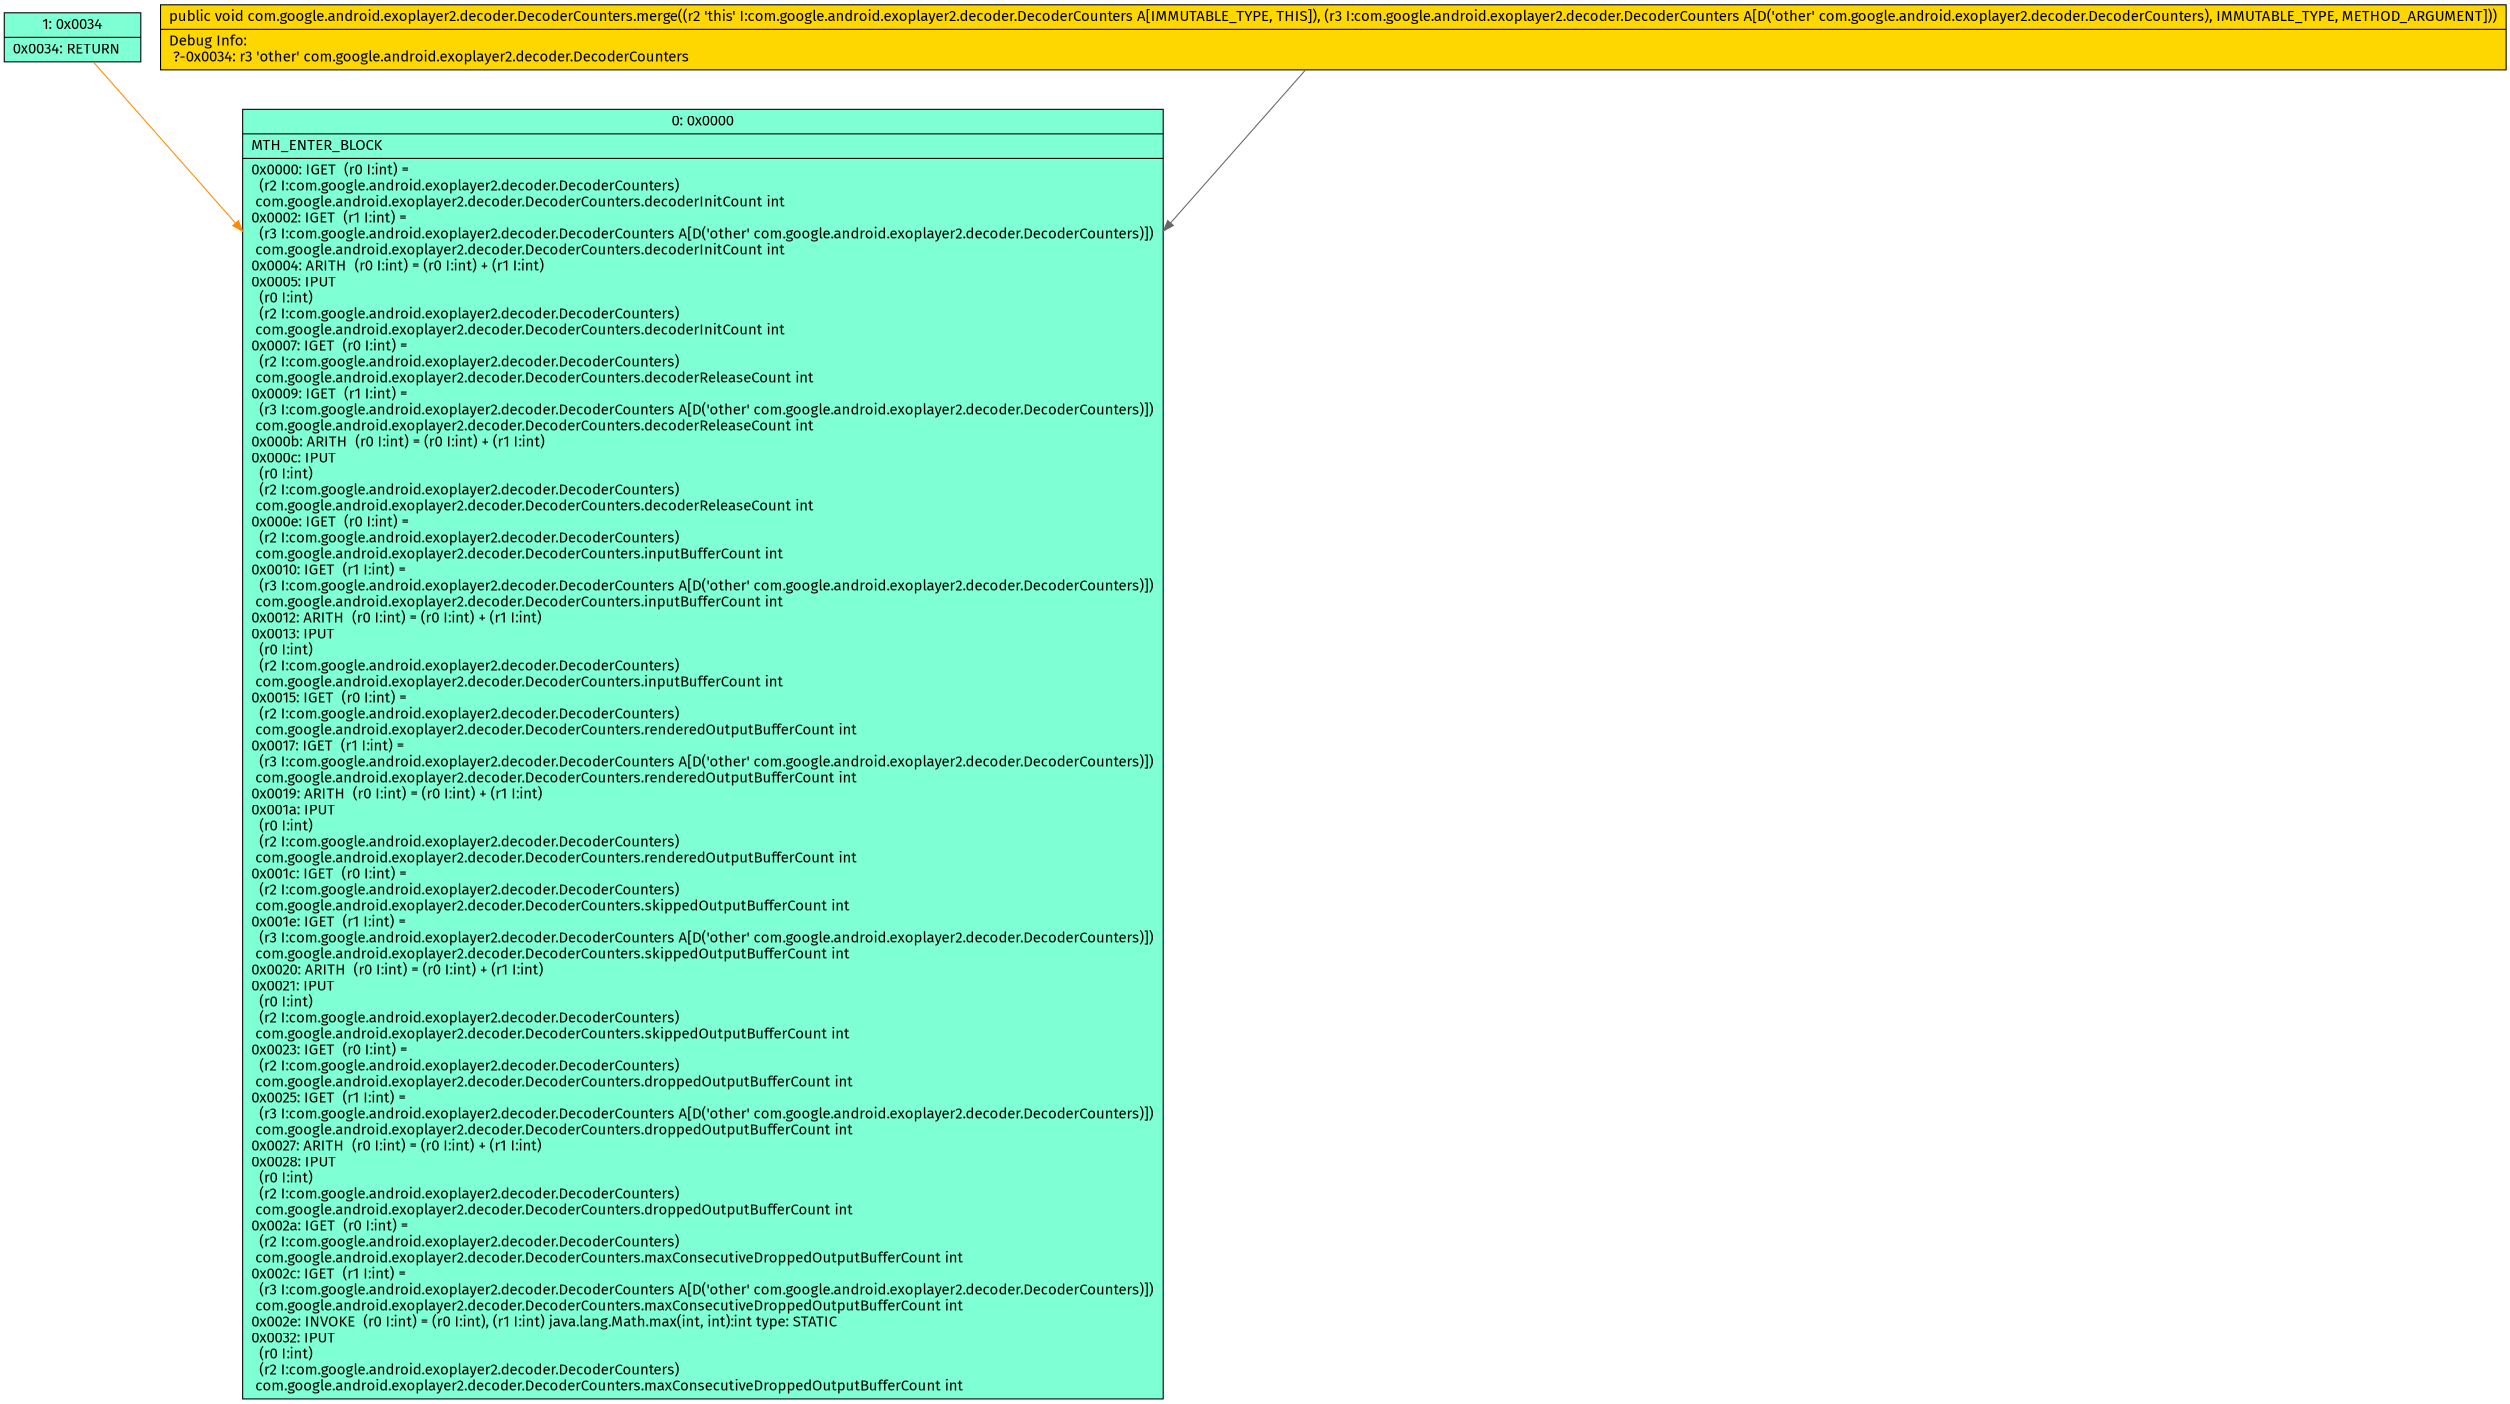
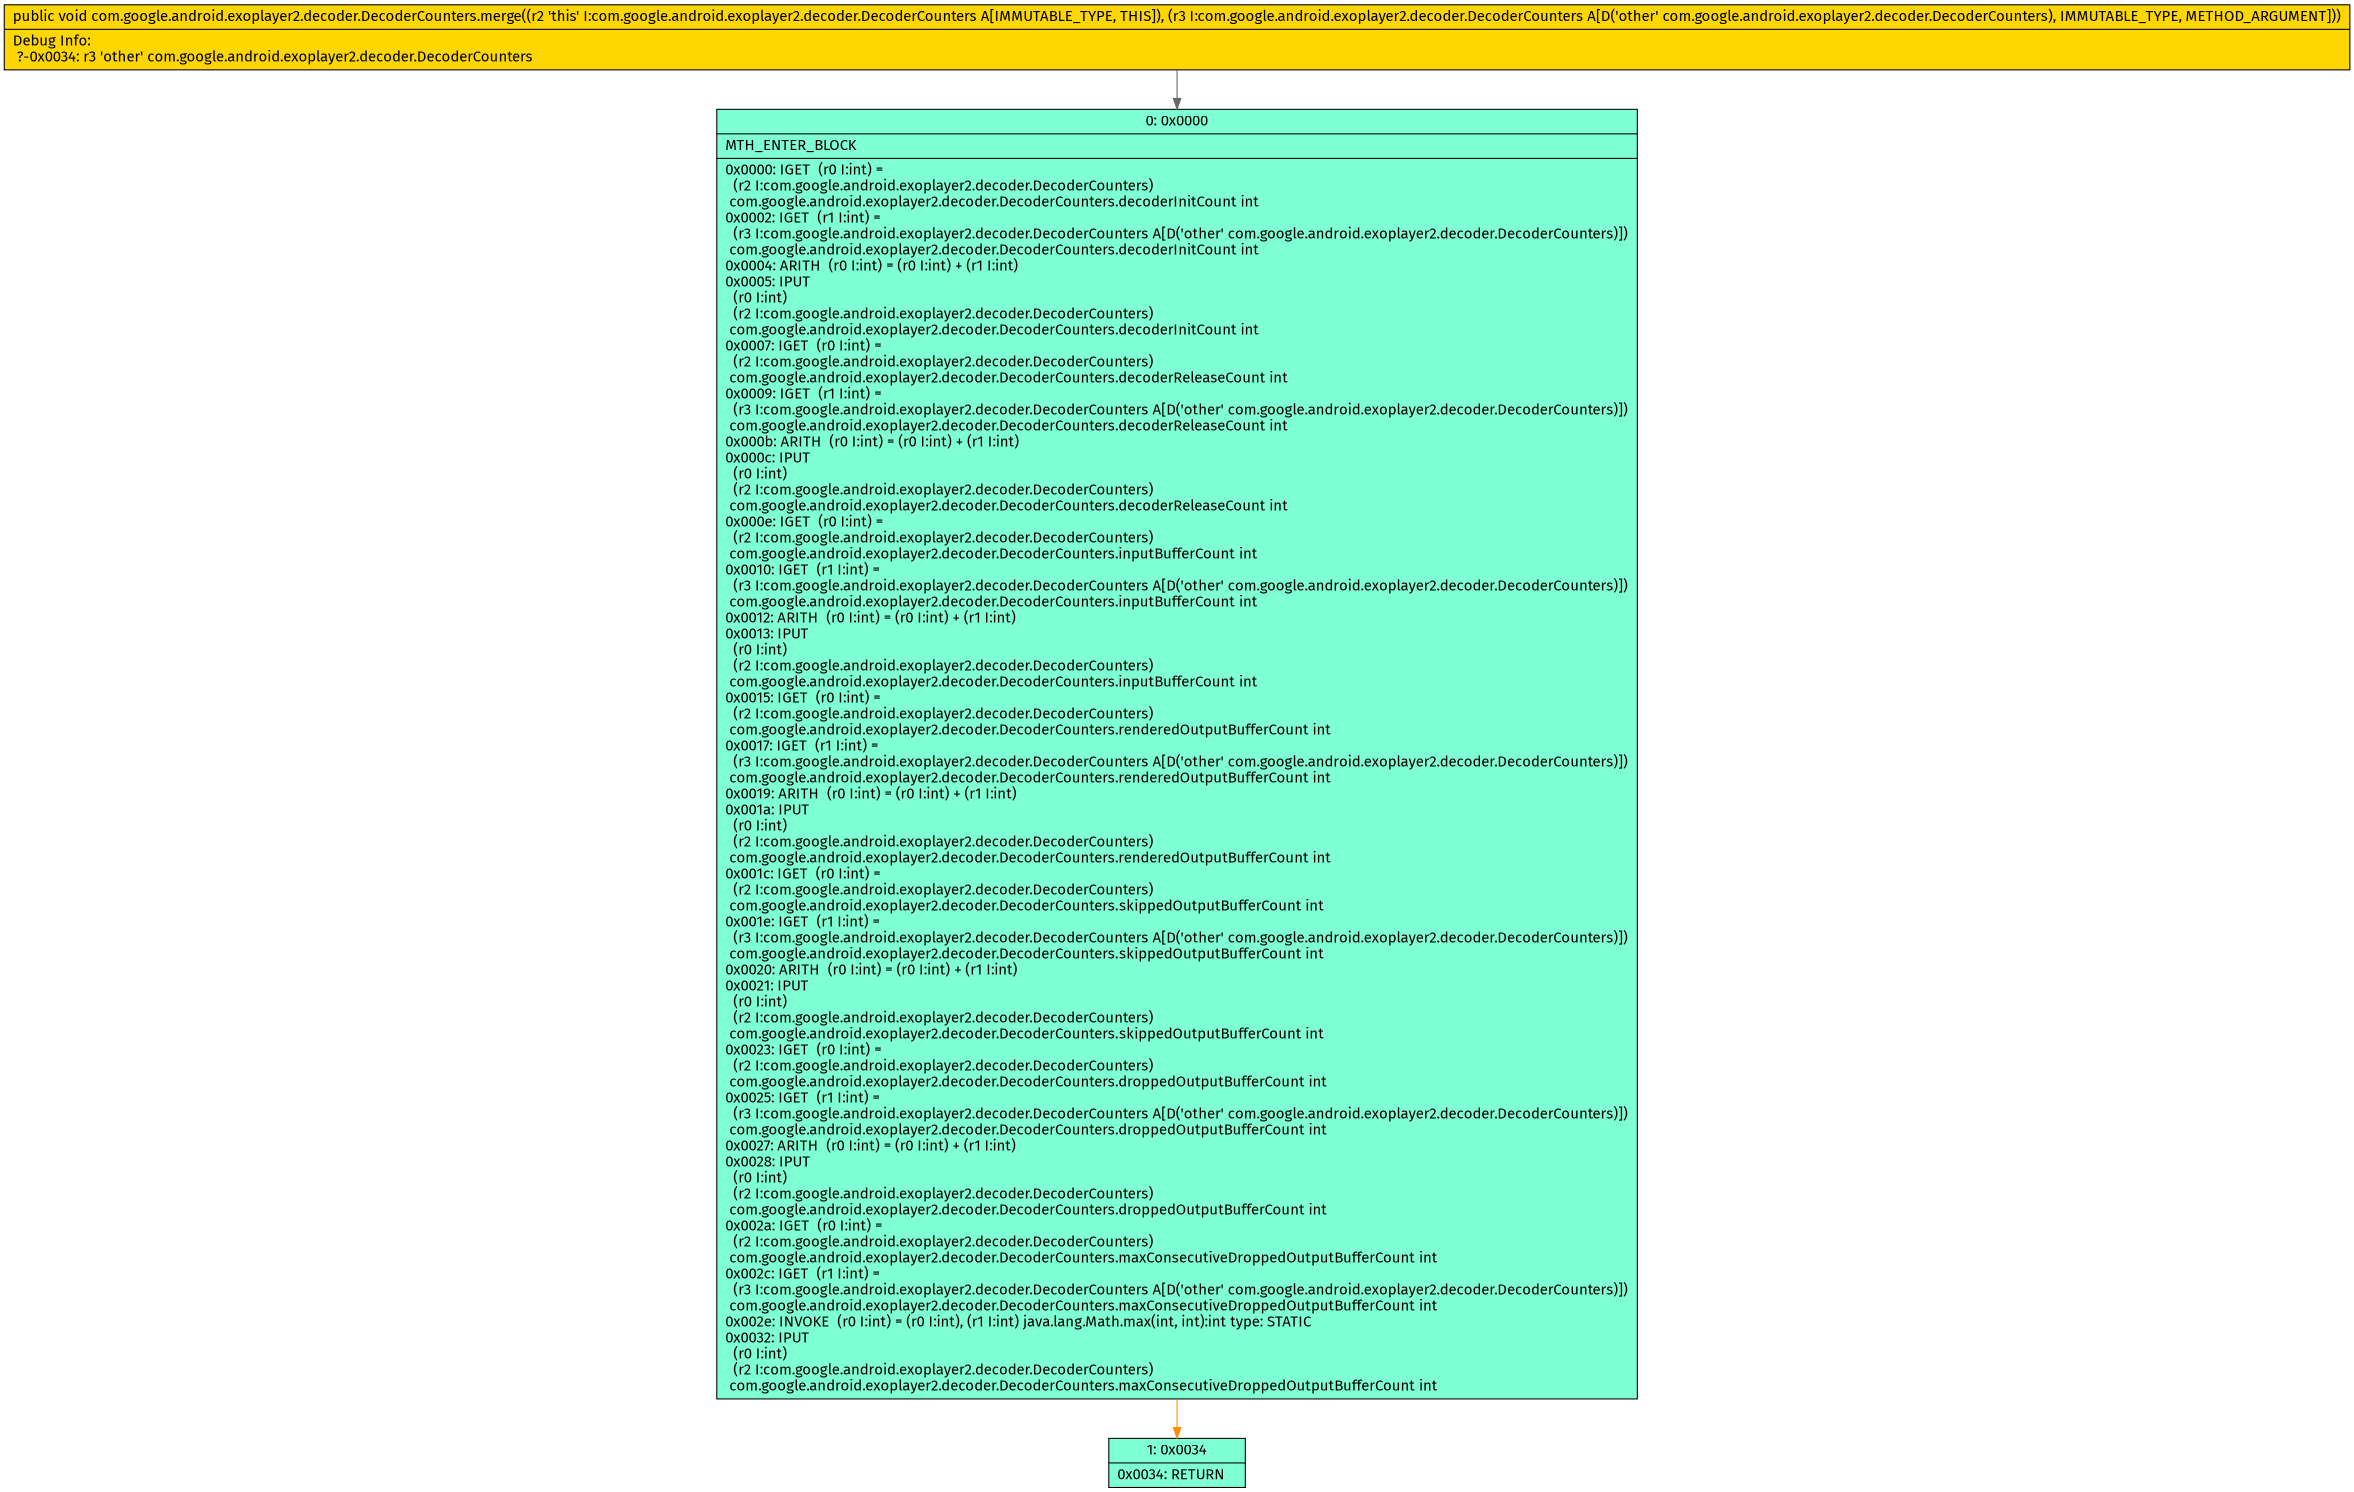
(164, 143) -> (1177, 1413)
